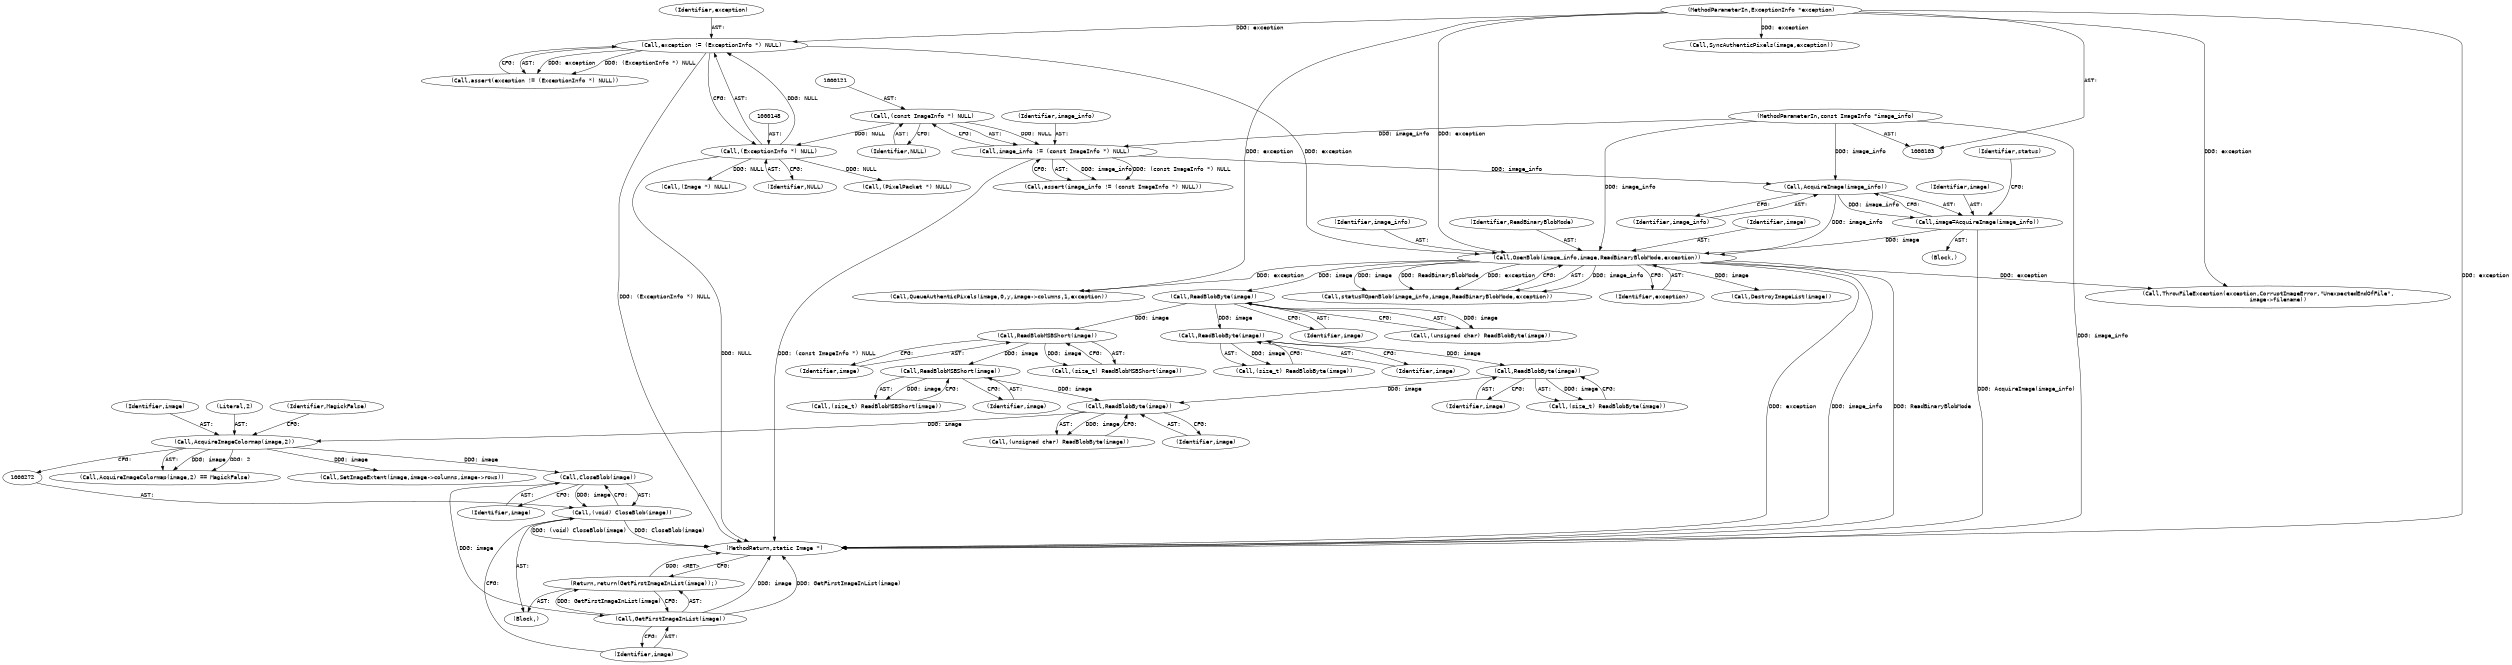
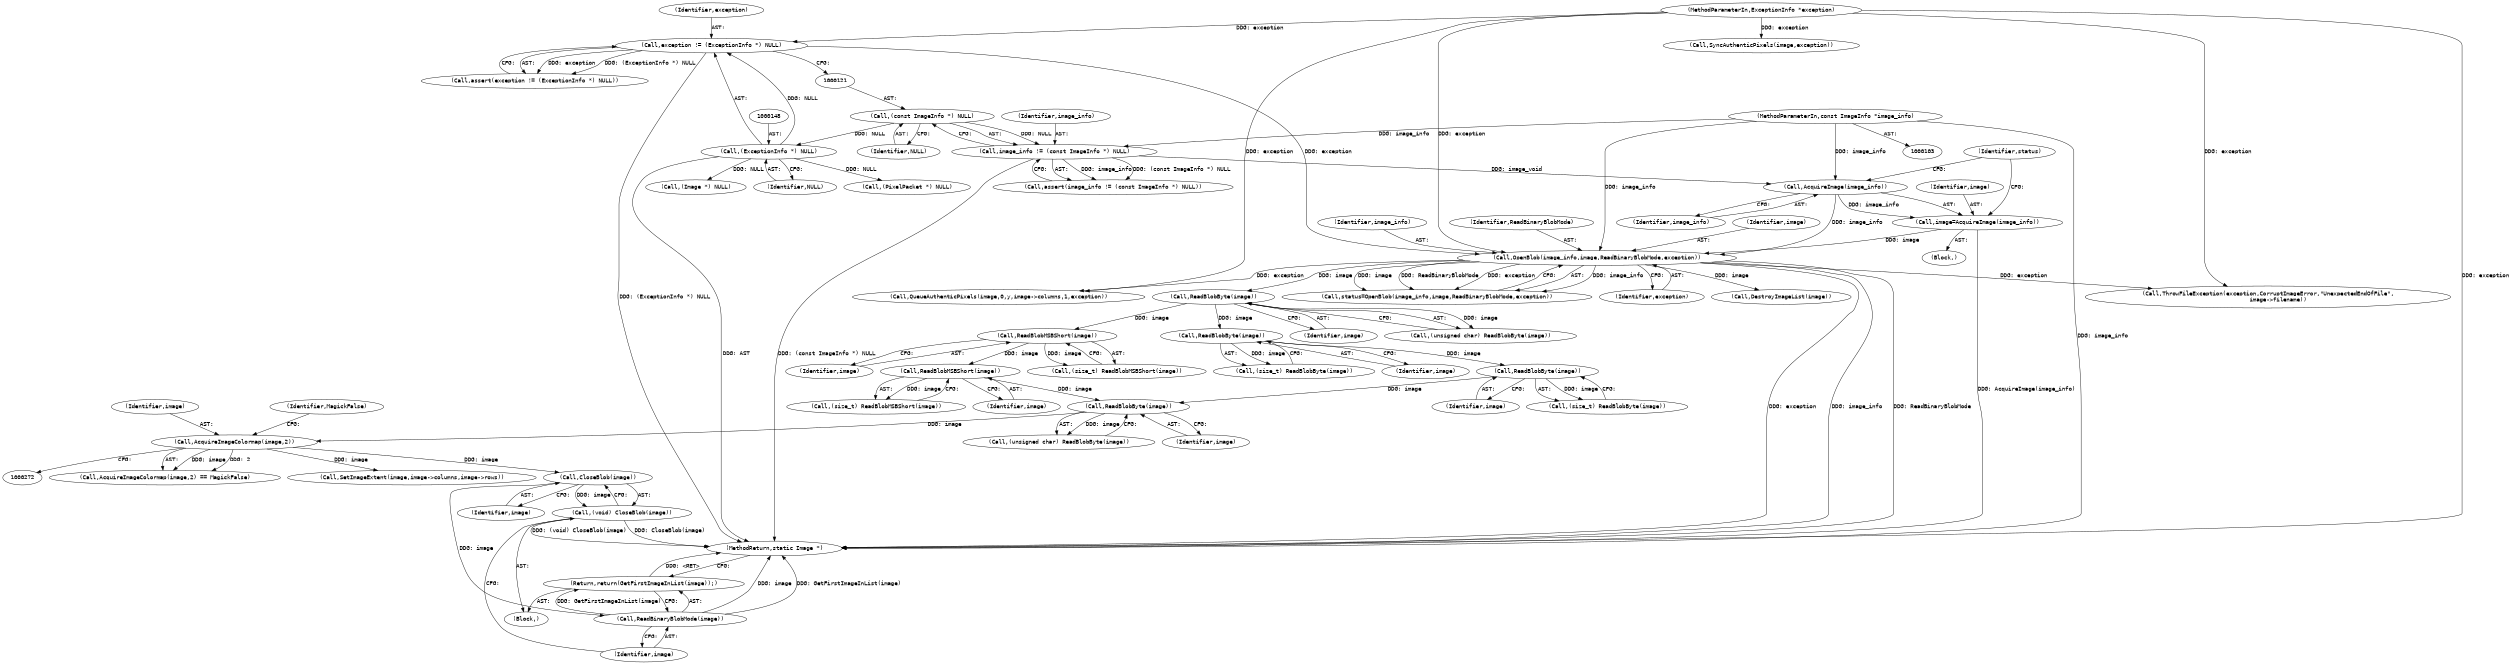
(2079, 39) -> none
(715, 105) -> (800, 58)
(1517, 169) -> (1517, 169)
(1904, 207) -> (1926, 169)
(736, 354) -> (736, 354)
(234, 407) -> none
(302, 503) -> none
(670, 619) -> (670, 619)
